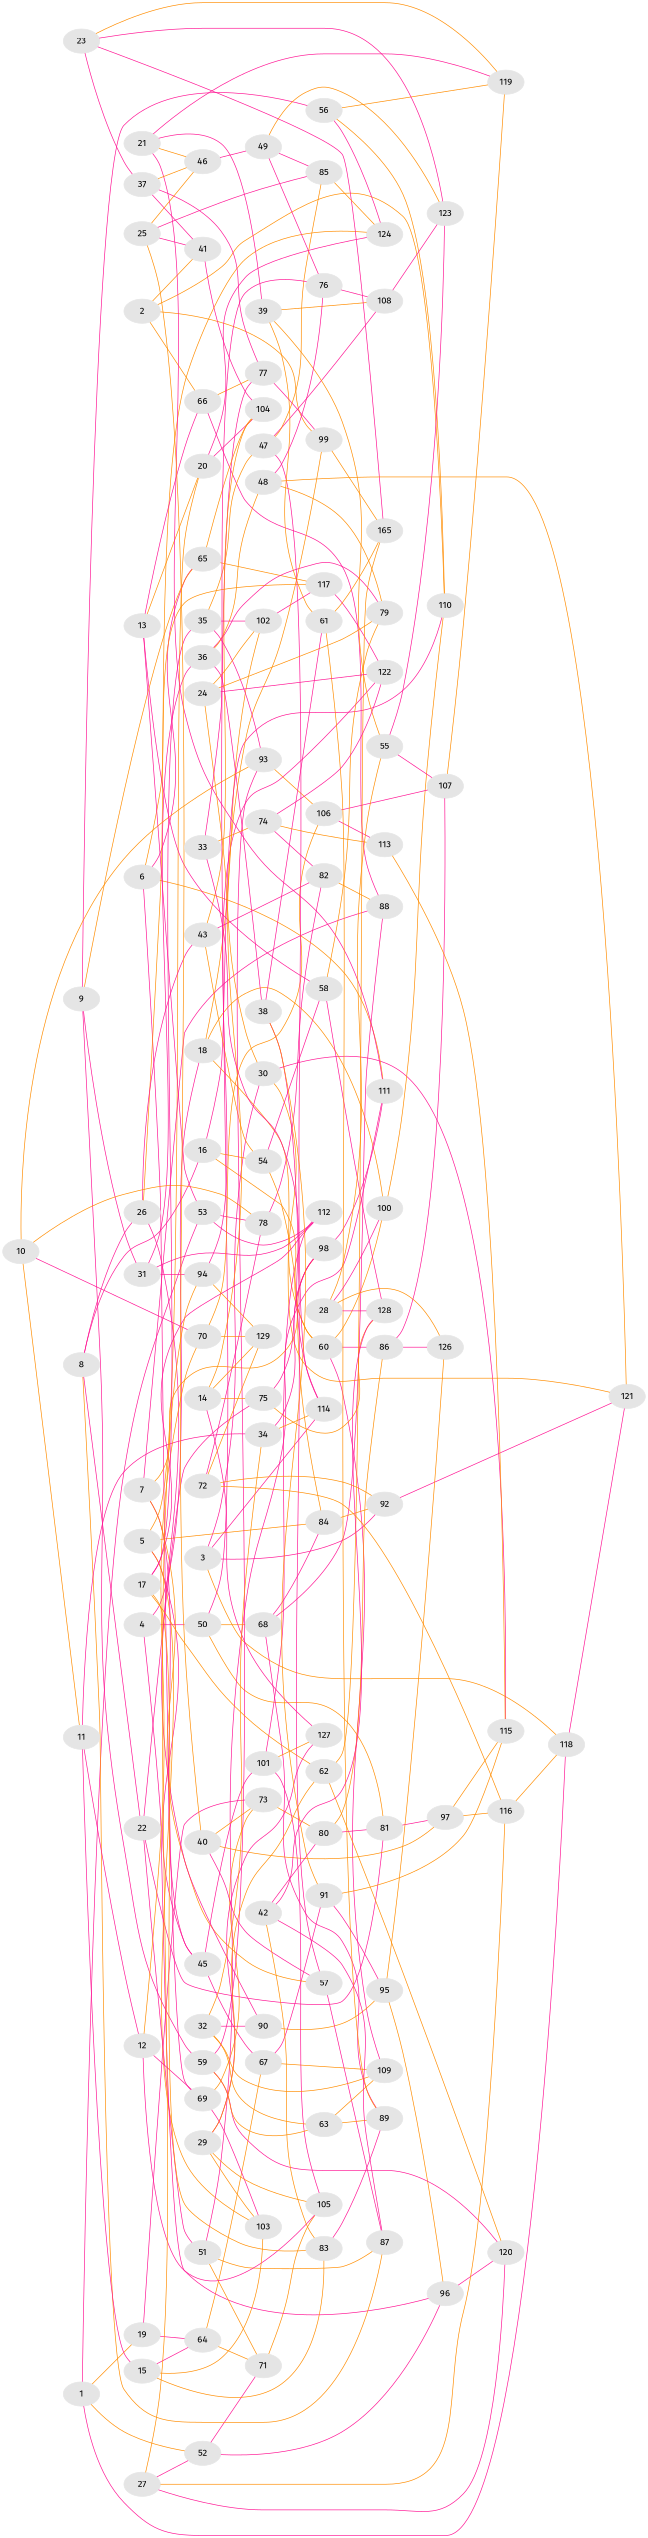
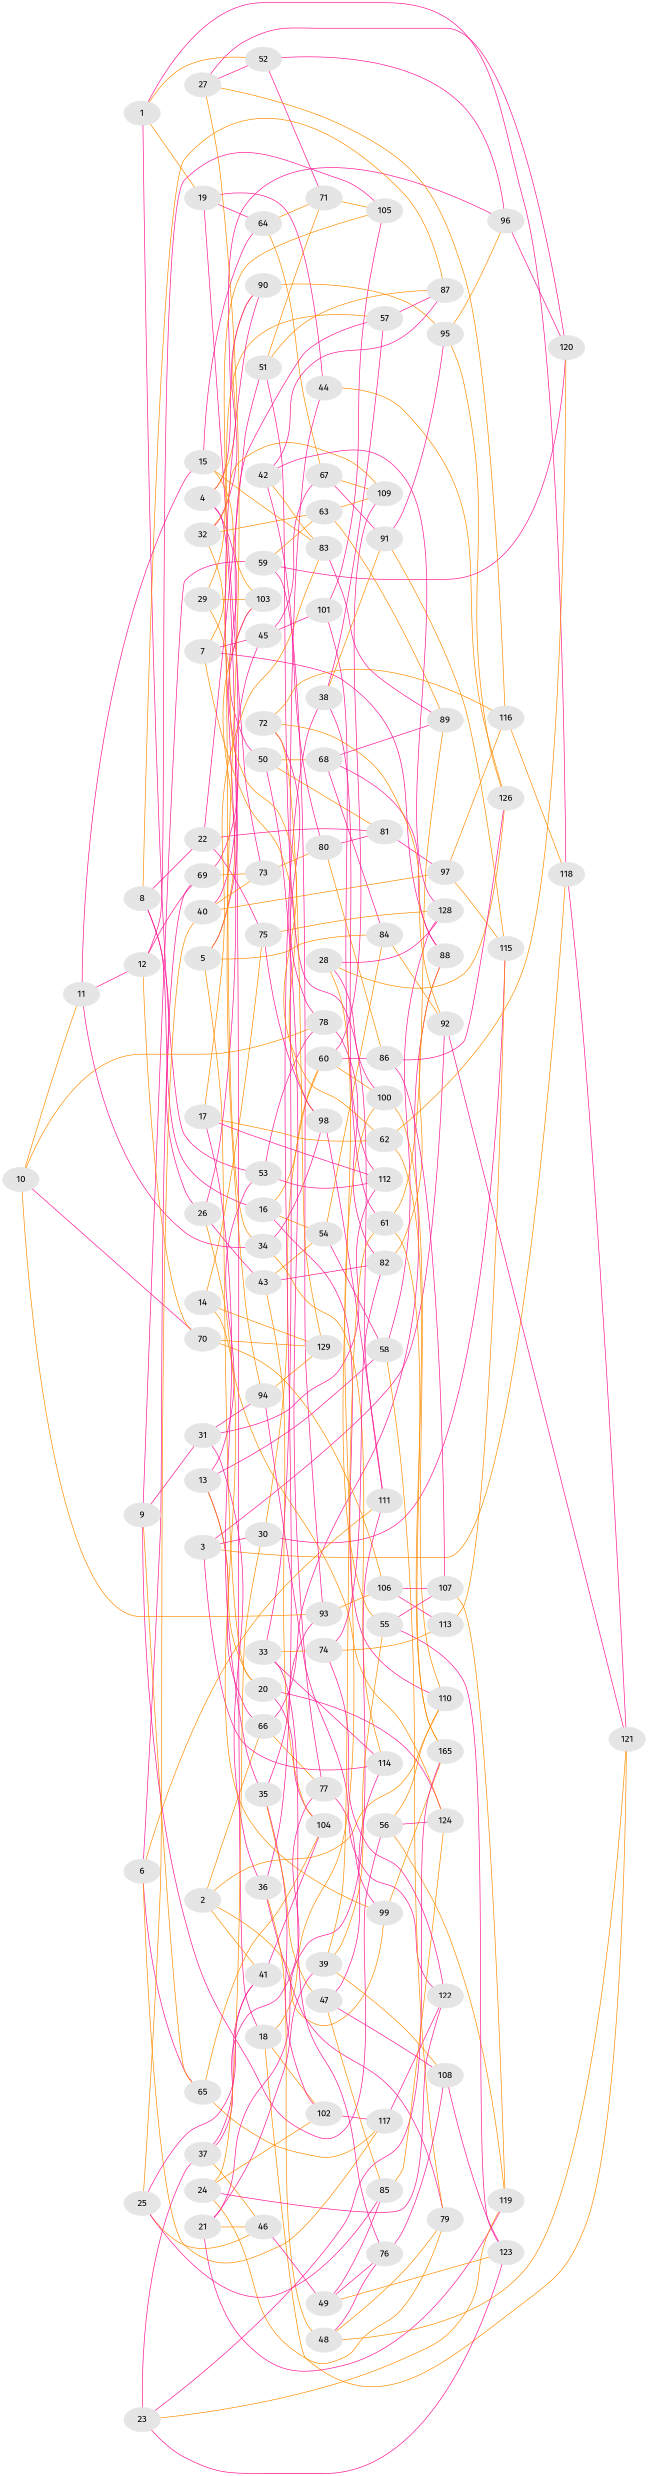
none -> (324, 388)
none -> (234, 393)
(324, 1735) -> none
